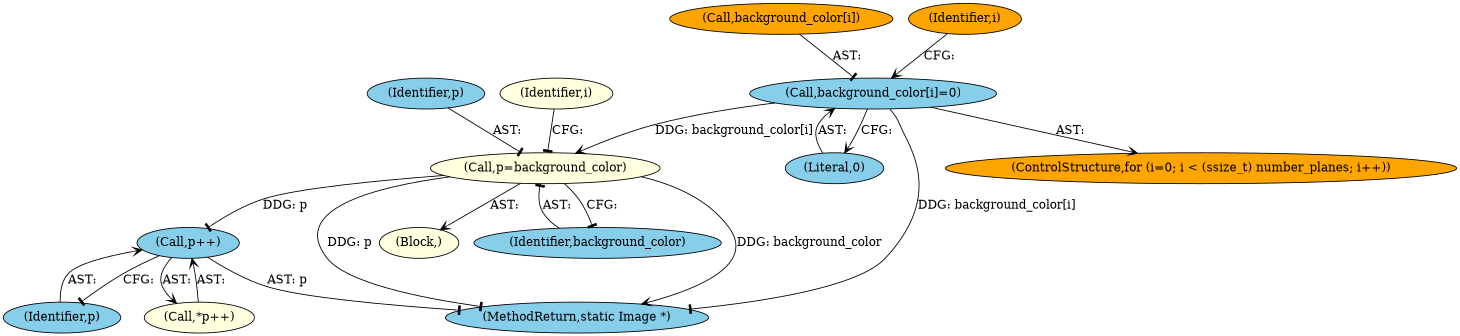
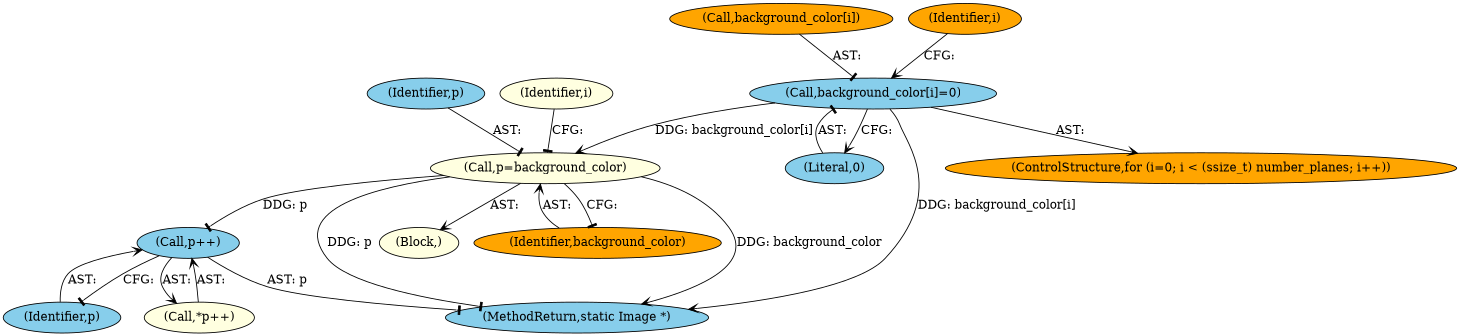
(816, 132) -> (816, 130)
(542, 211) -> (544, 213)
(598, 243) -> (598, 243)
(871, 269) -> (873, 268)
